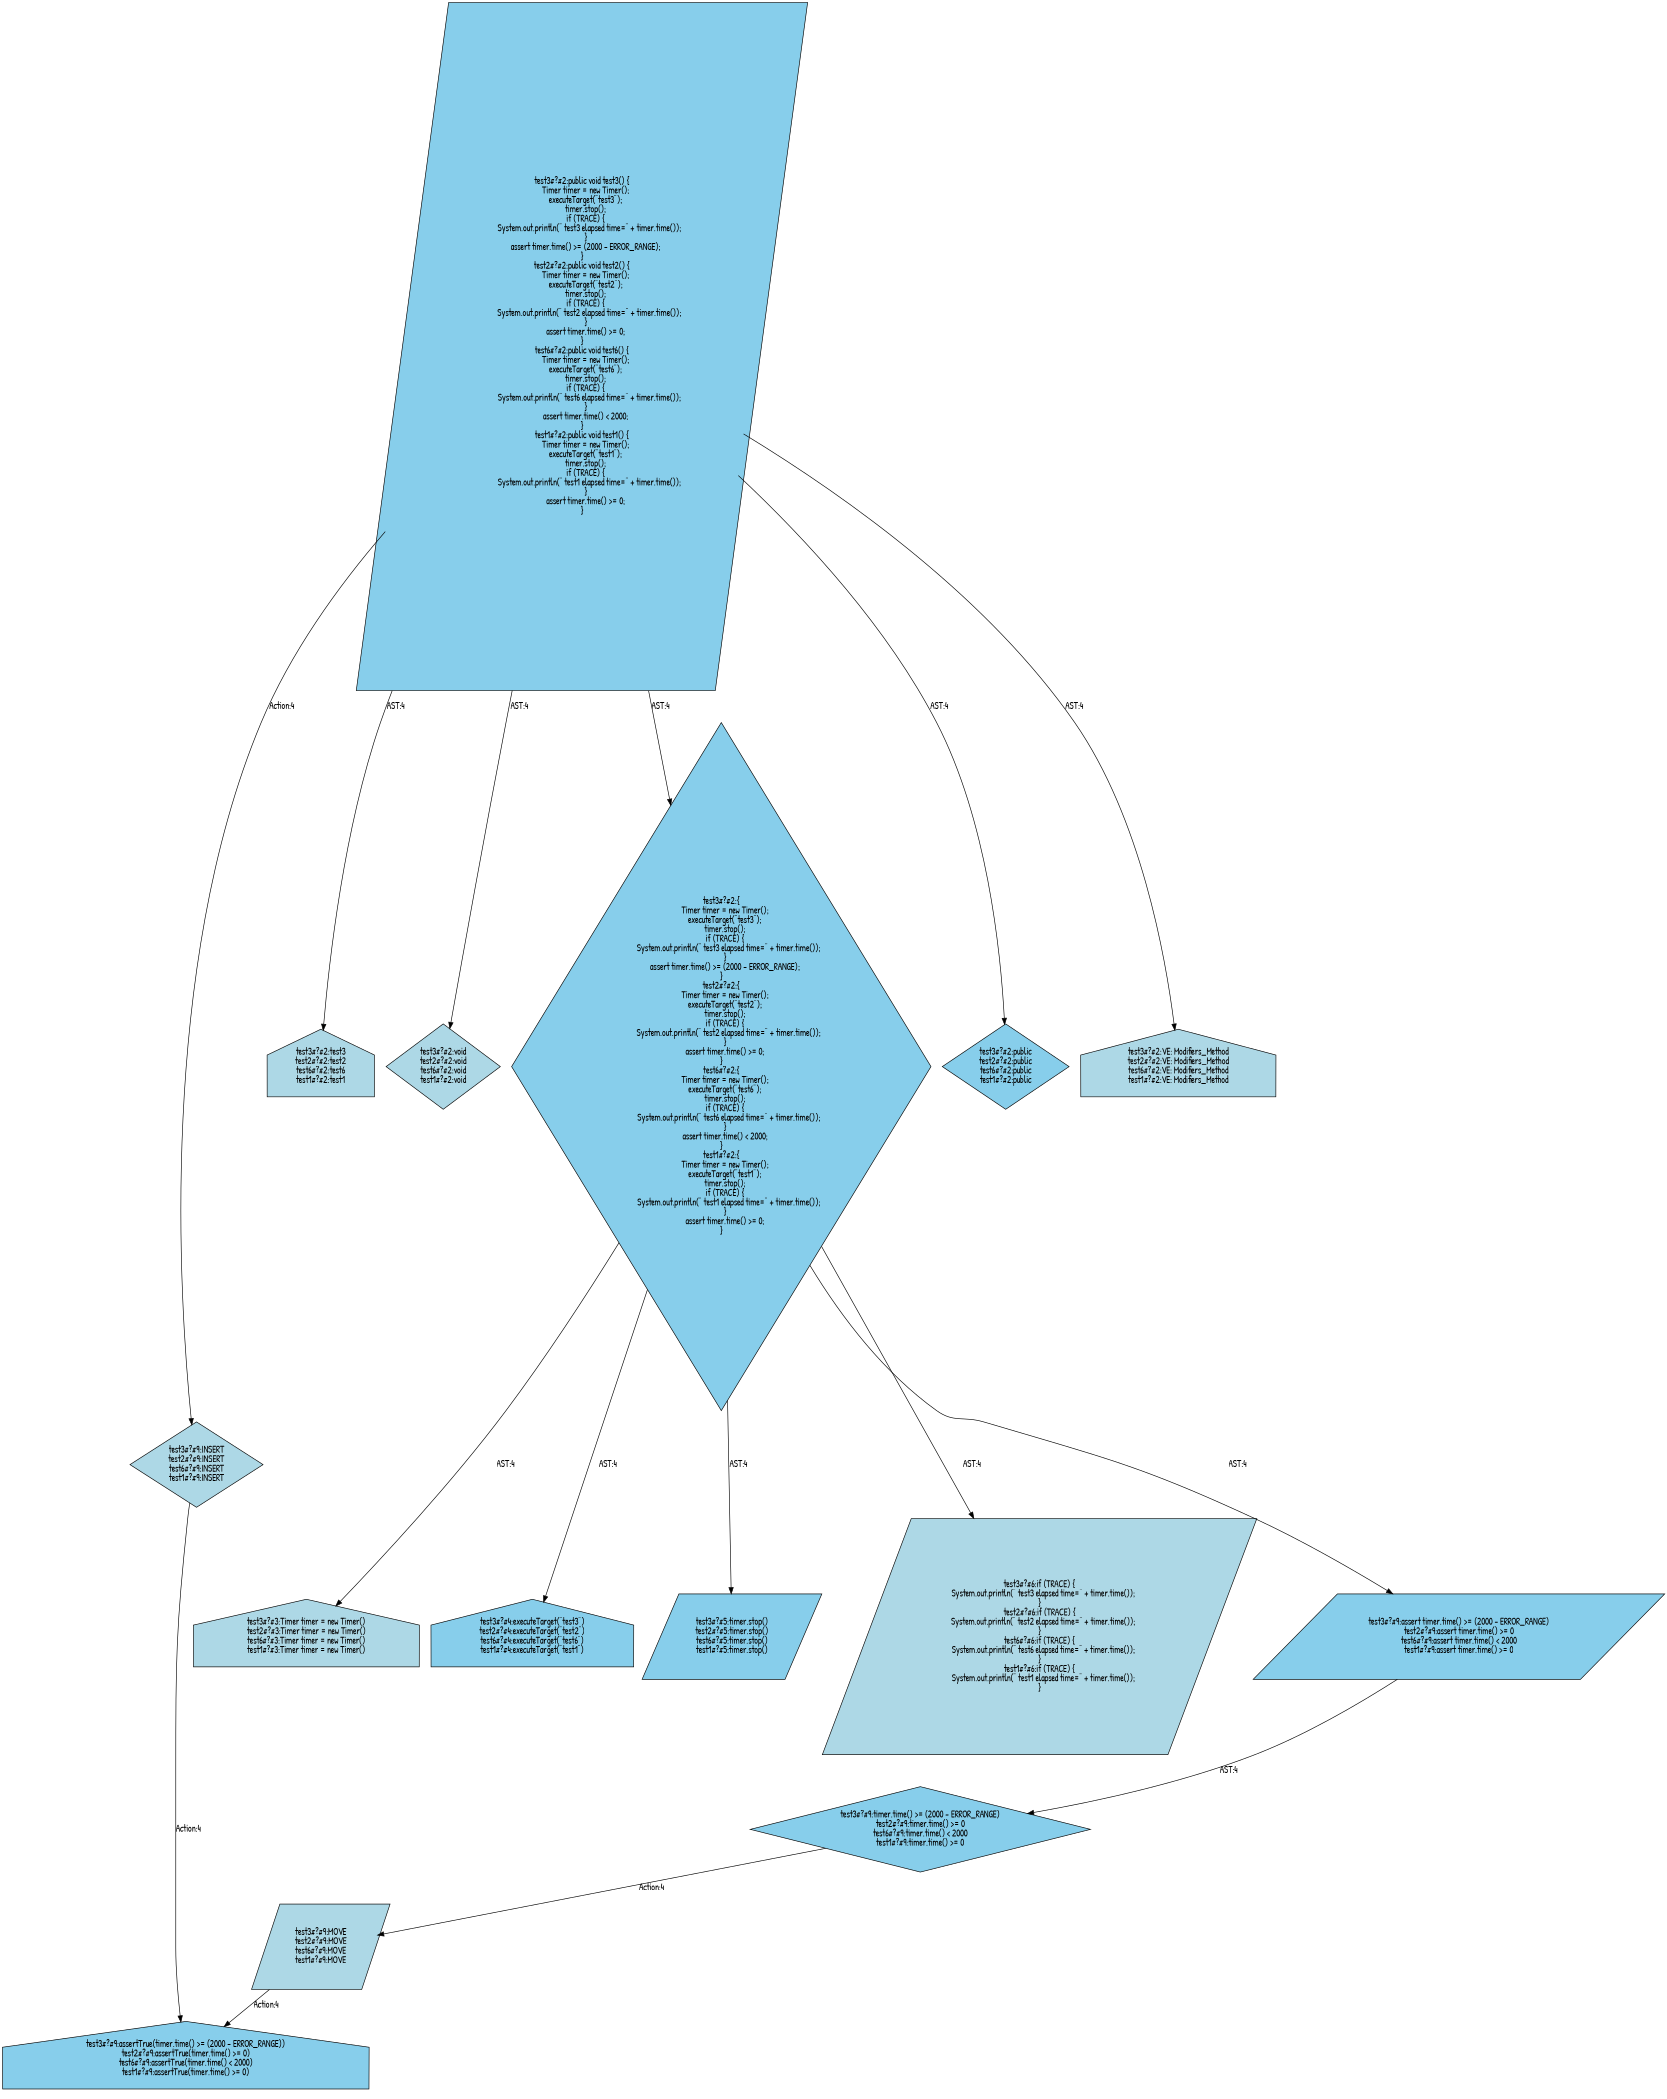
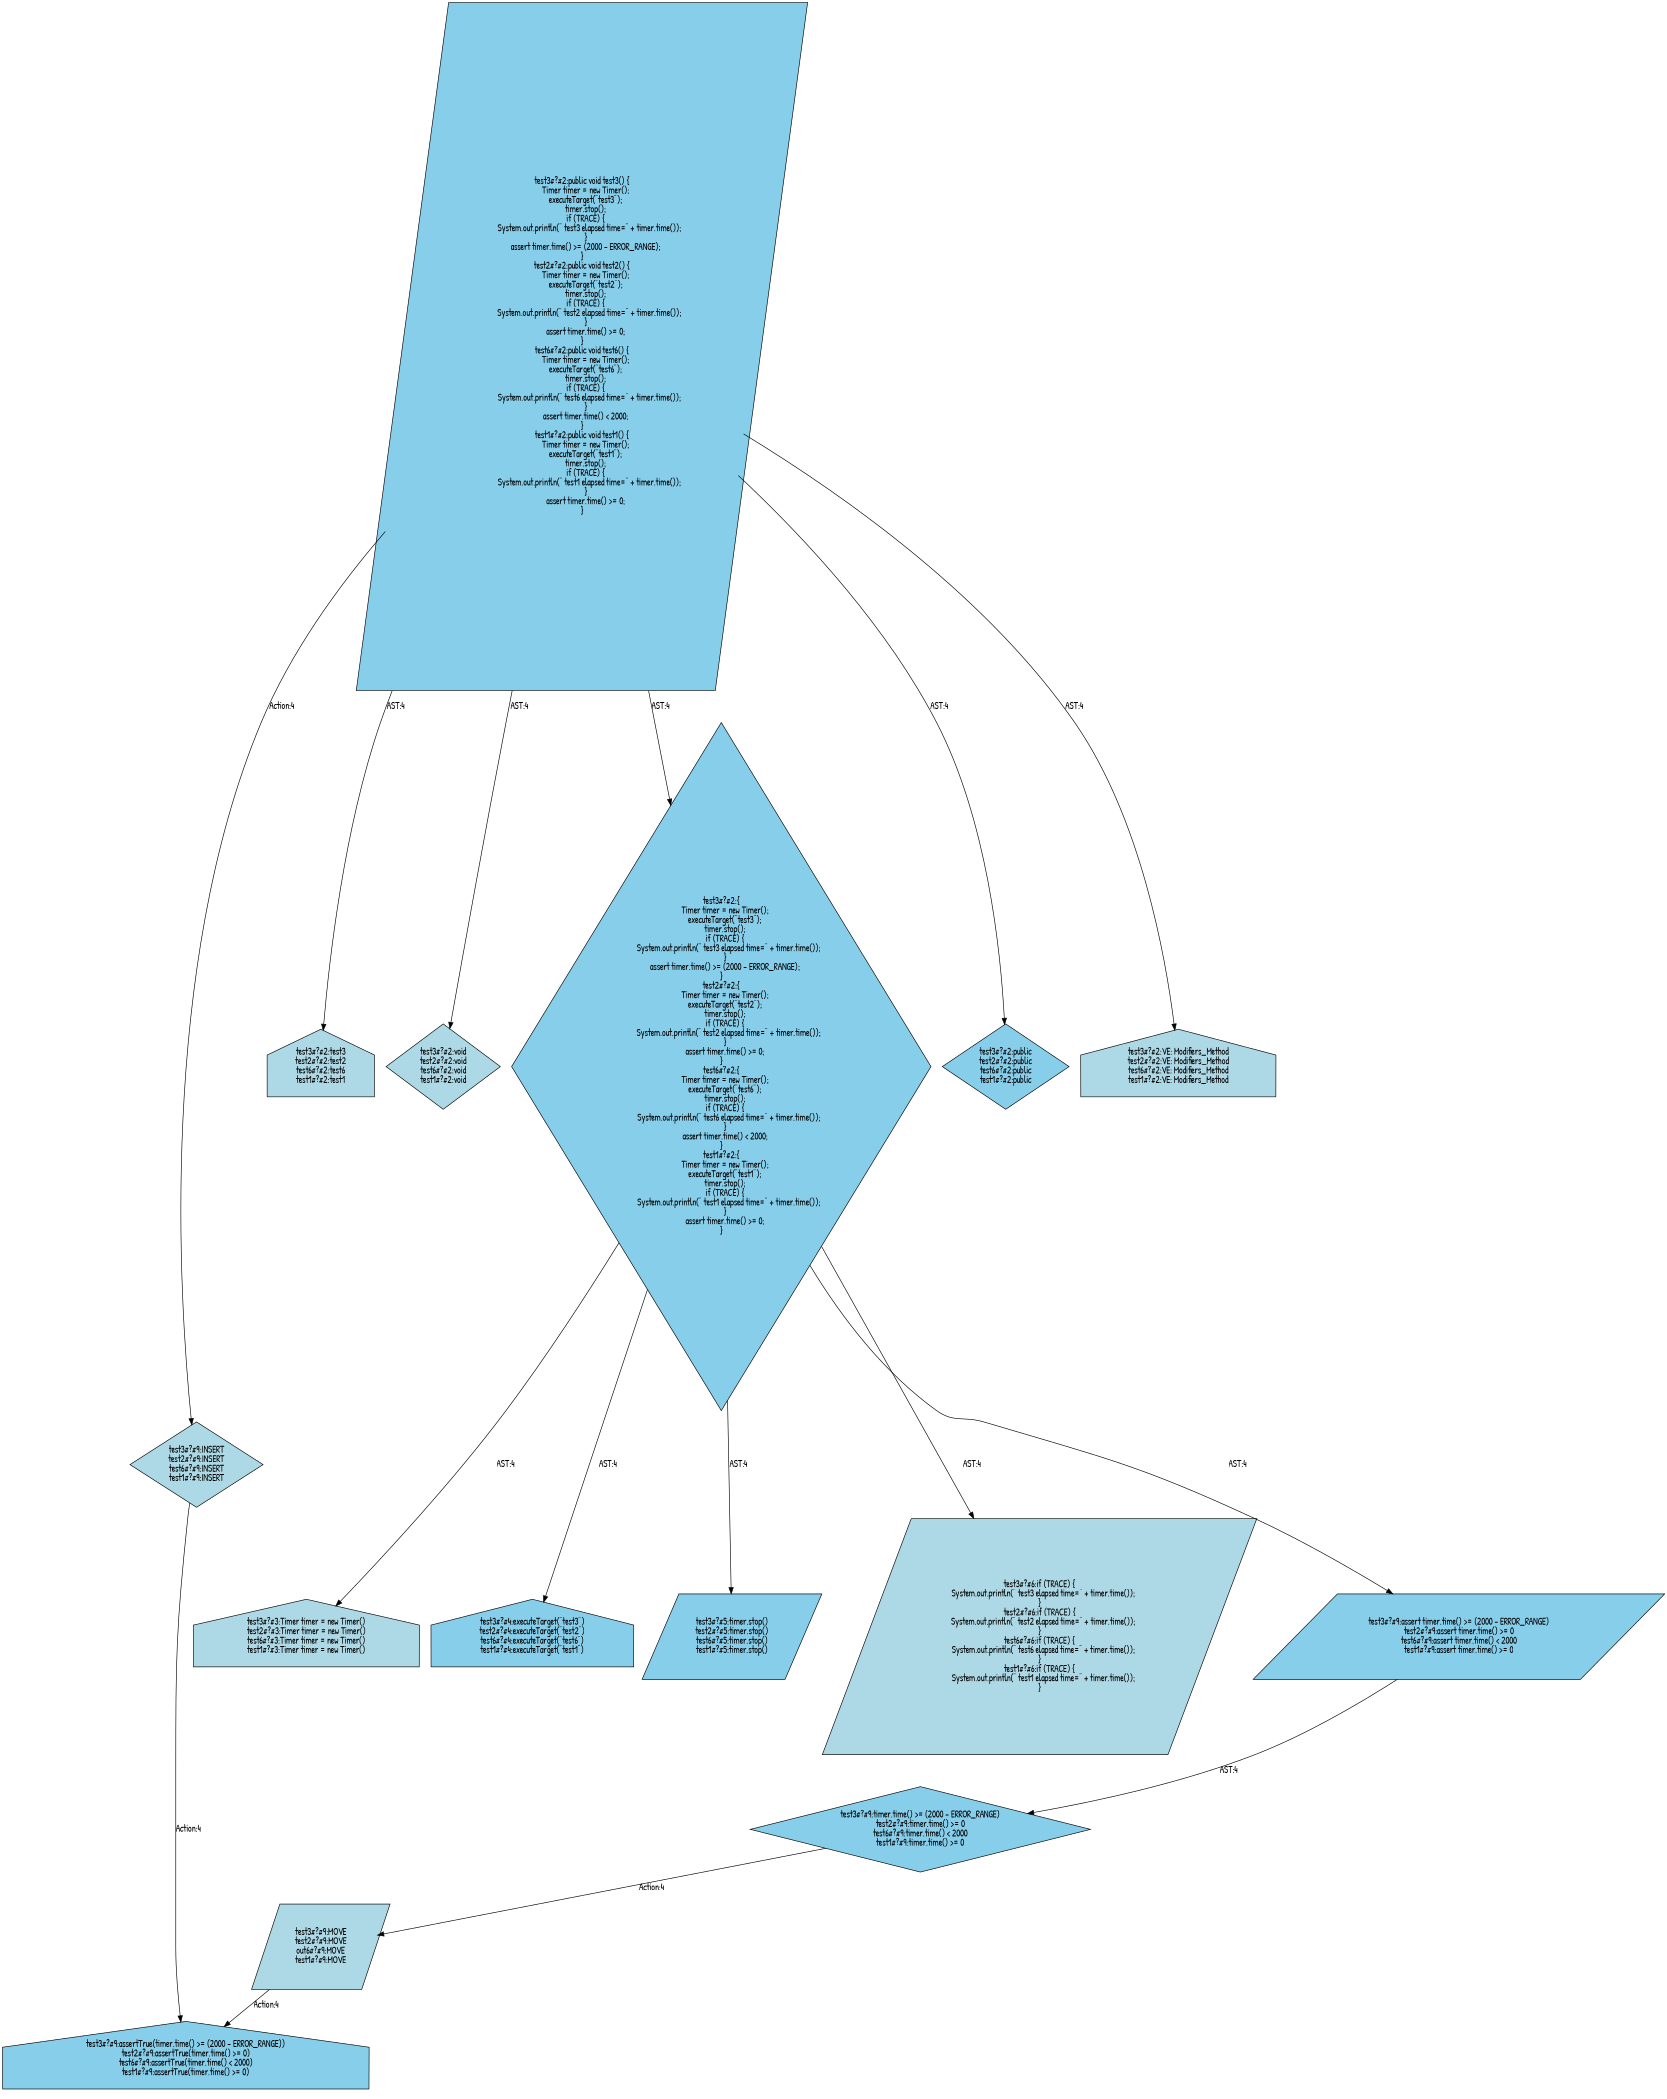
(321, 1947) -> (321, 1947)
